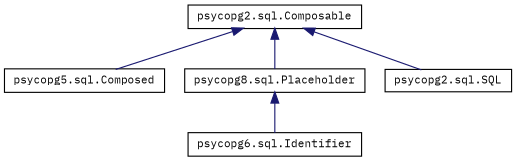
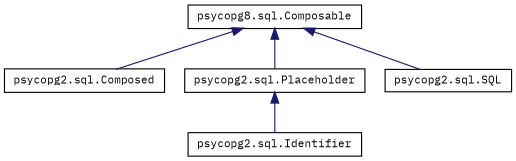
(275, 17) -> (275, 17)
(85, 81) -> (85, 81)
(275, 81) -> (275, 81)
(275, 144) -> (275, 144)
